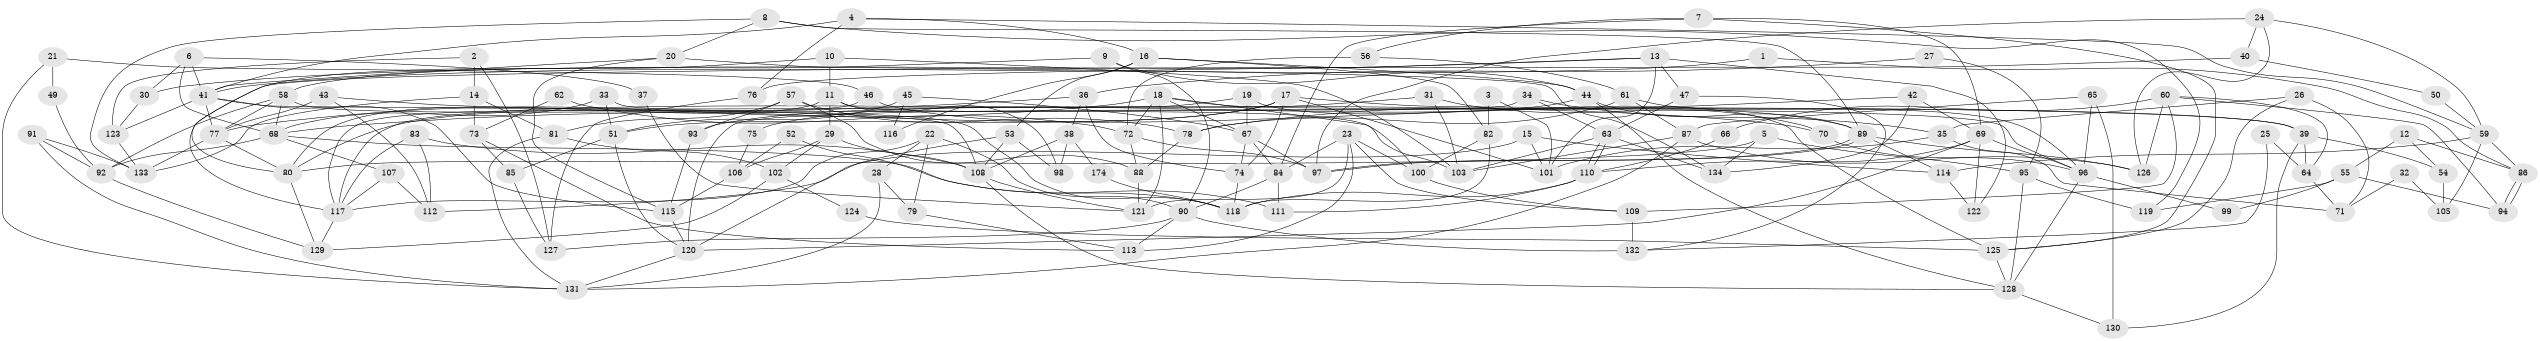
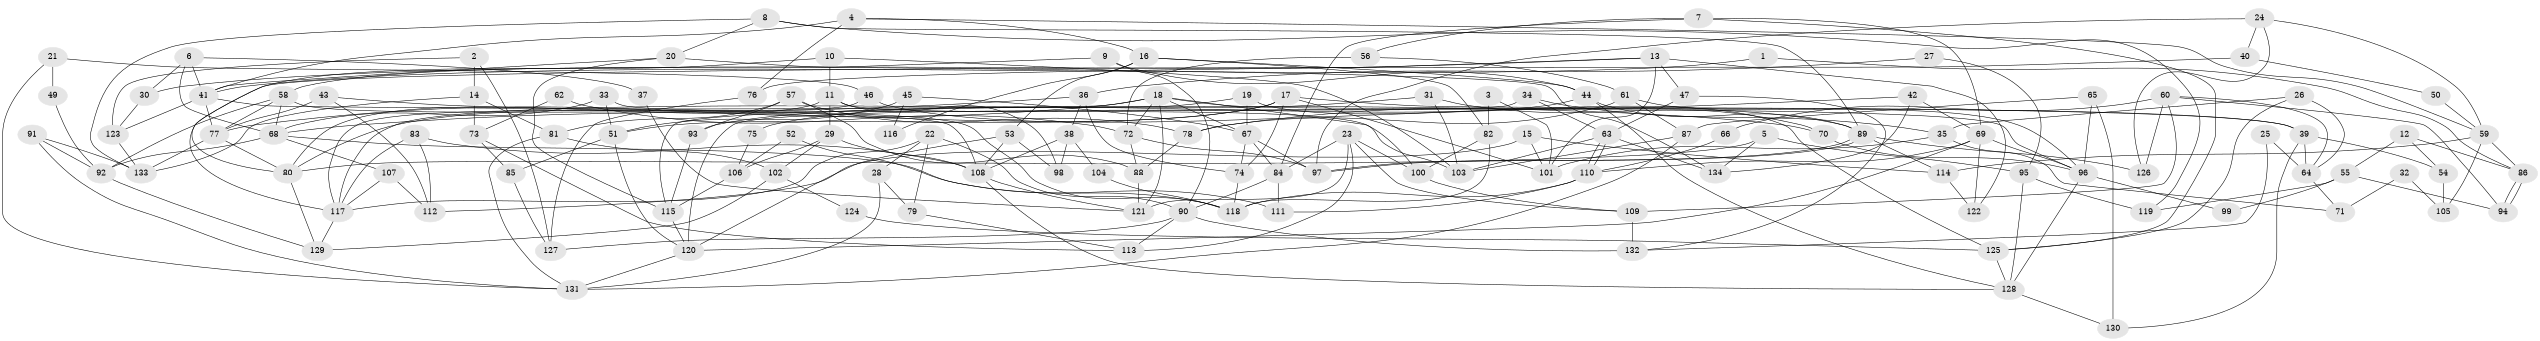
(444, 134) -> (868, 110)
(2364, 143) -> (2344, 132)
(1902, 161) -> none
(1099, 173) -> (1099, 173)
